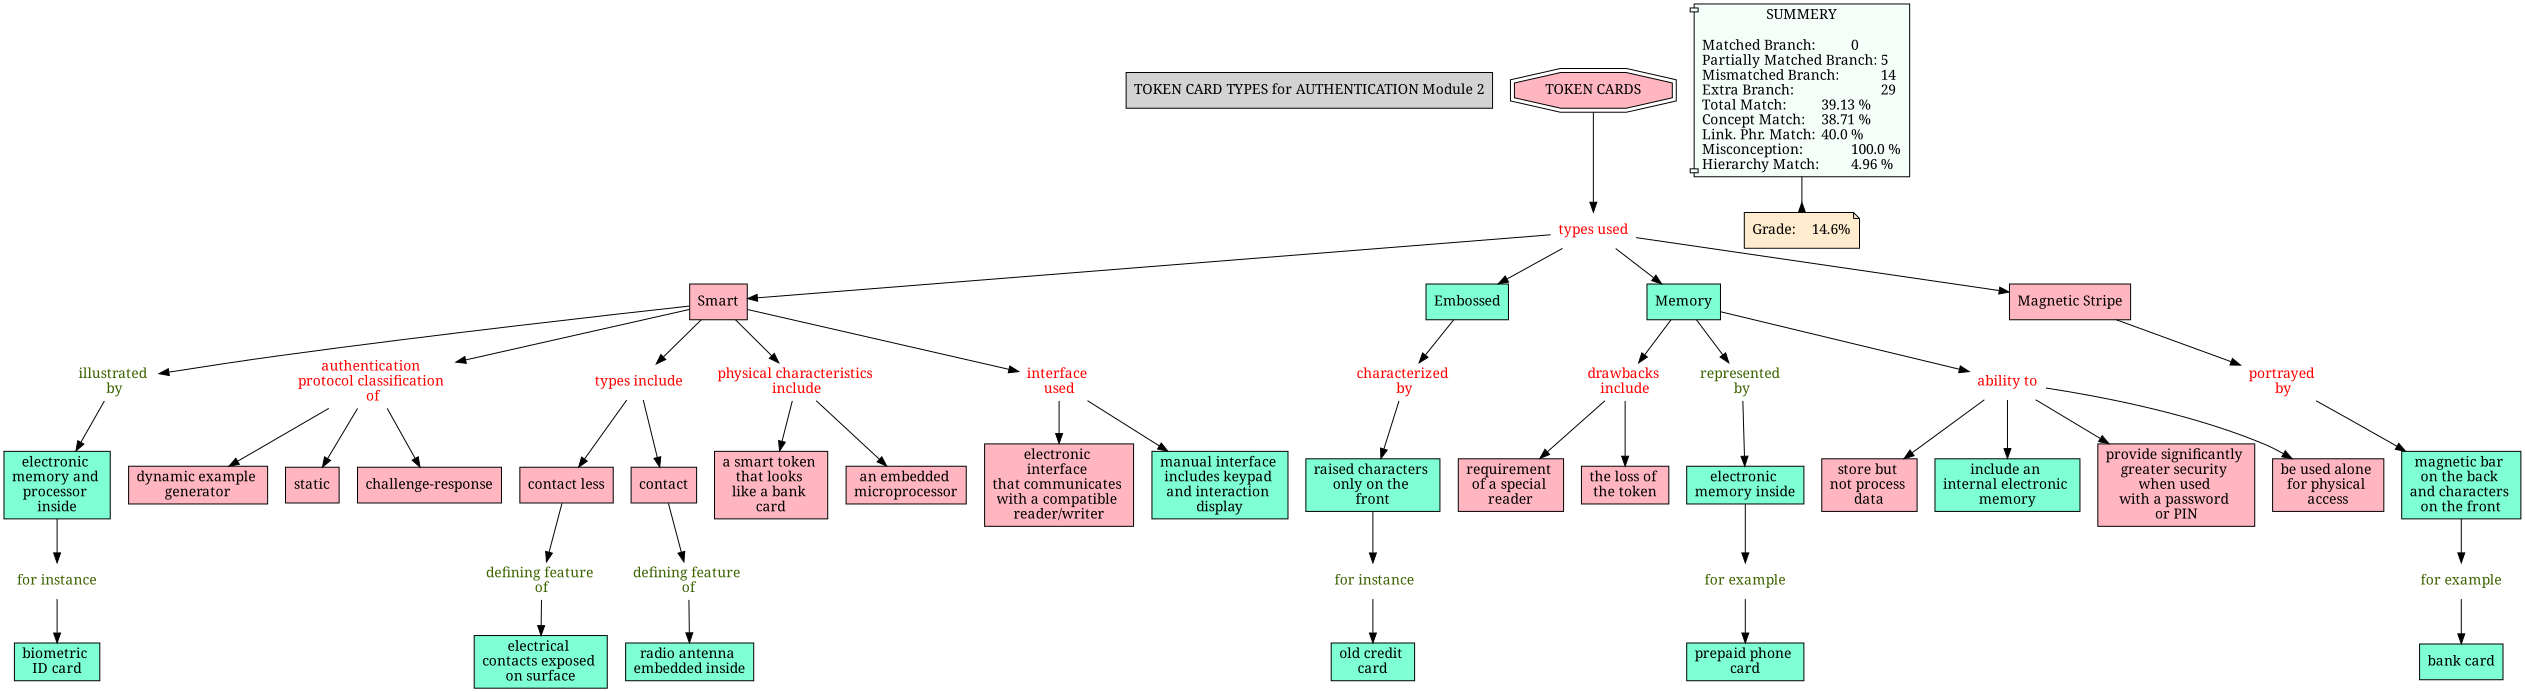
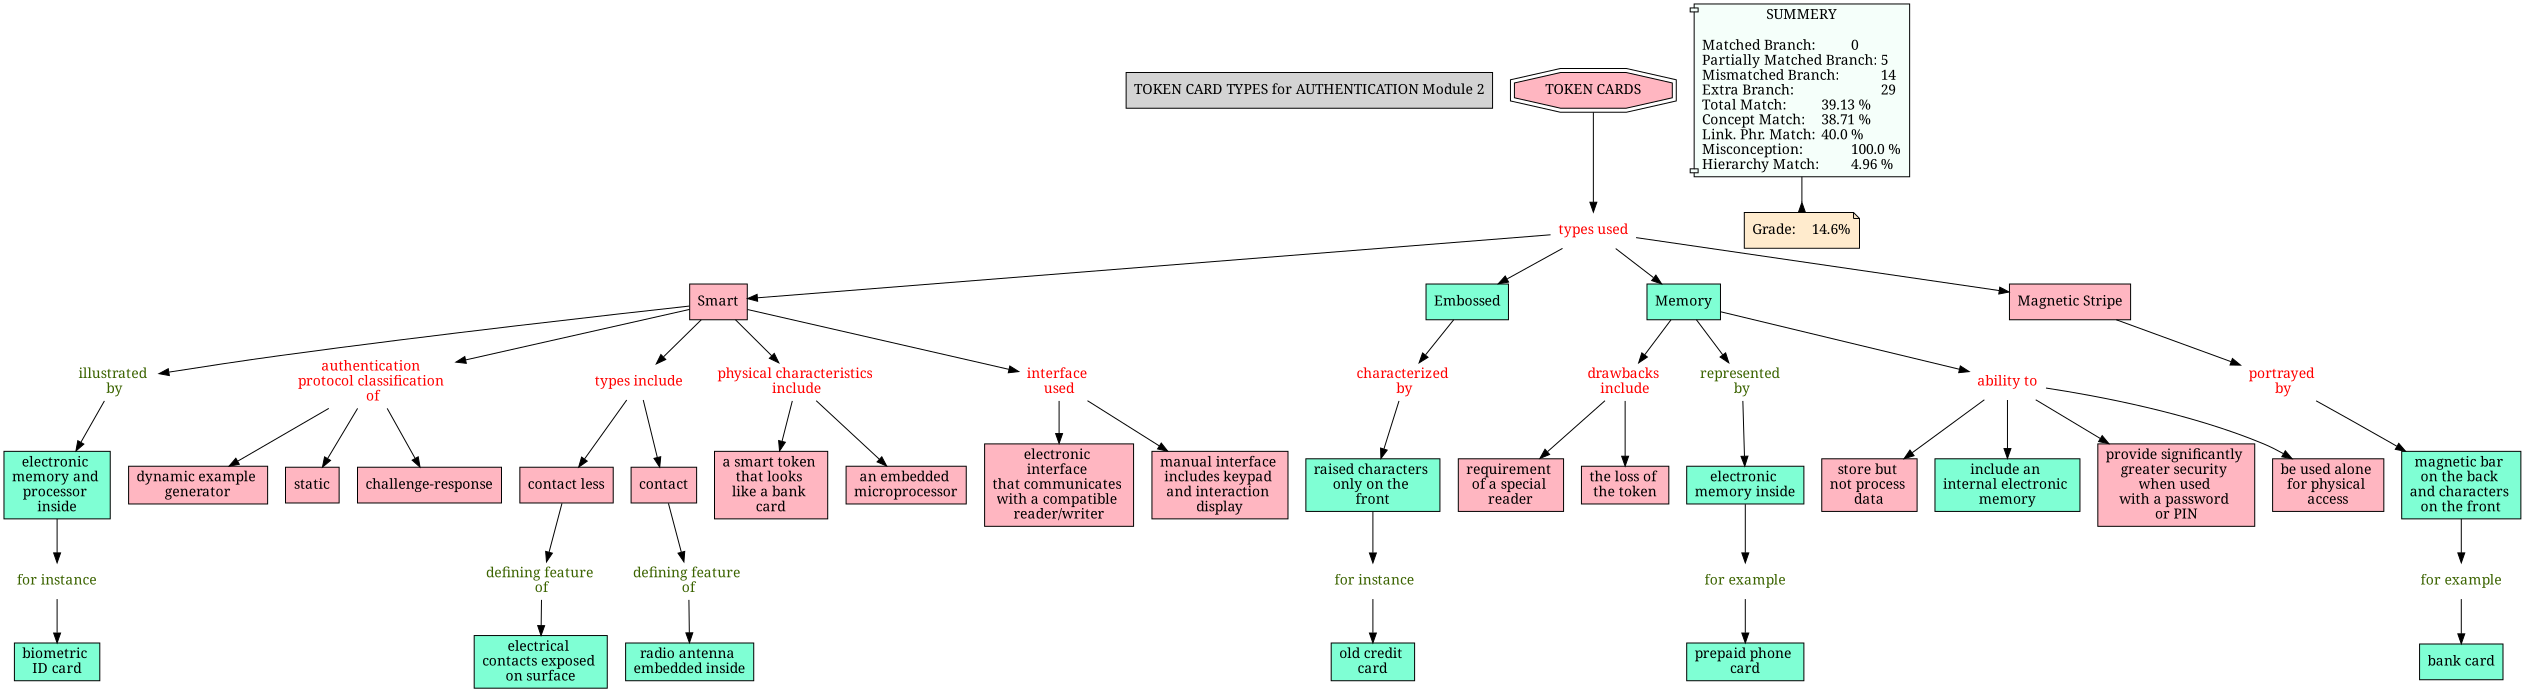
(1220, 485) -> (1220, 485)
